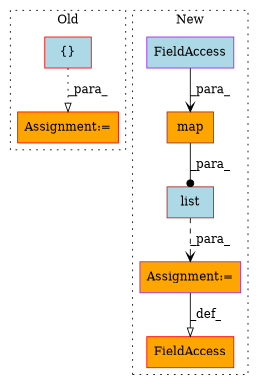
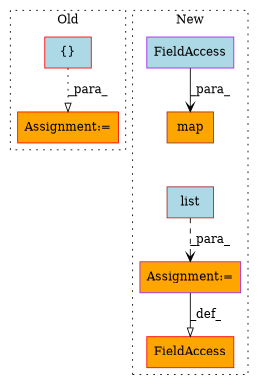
(190, 161) -> none
